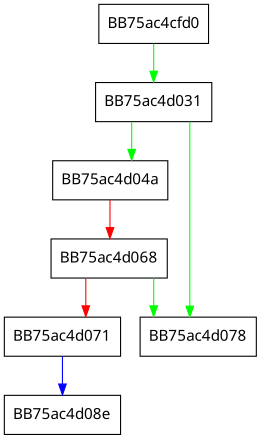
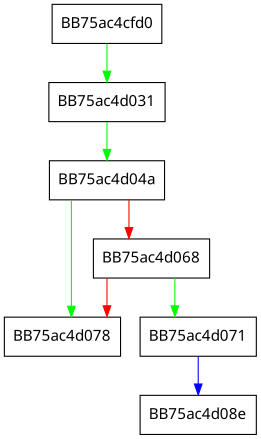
(190, 214) -> (71, 253)
(86, 292) -> (175, 292)
(154, 292) -> (107, 292)
